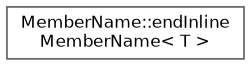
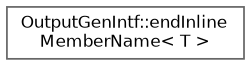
(125, 33) -> (125, 33)
